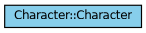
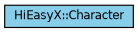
(73, 16) -> (69, 16)
